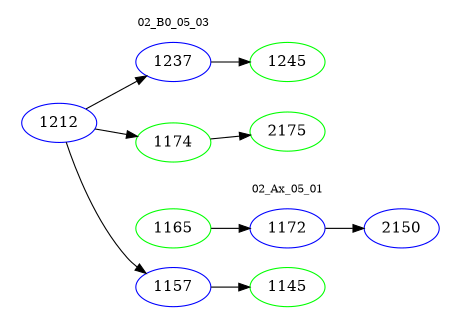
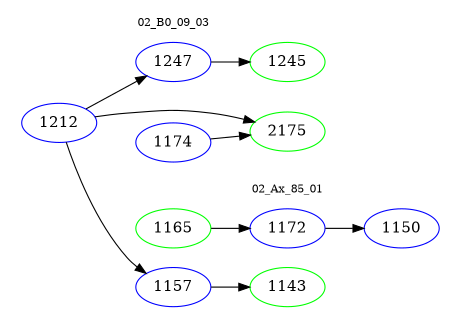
(173, 23) -> (173, 23)
(173, 62) -> (173, 62)
(111, 132) -> (170, 110)
(173, 142) -> (173, 142)
(288, 190) -> (288, 190)
(402, 228) -> (402, 228)
(288, 287) -> (288, 287)
